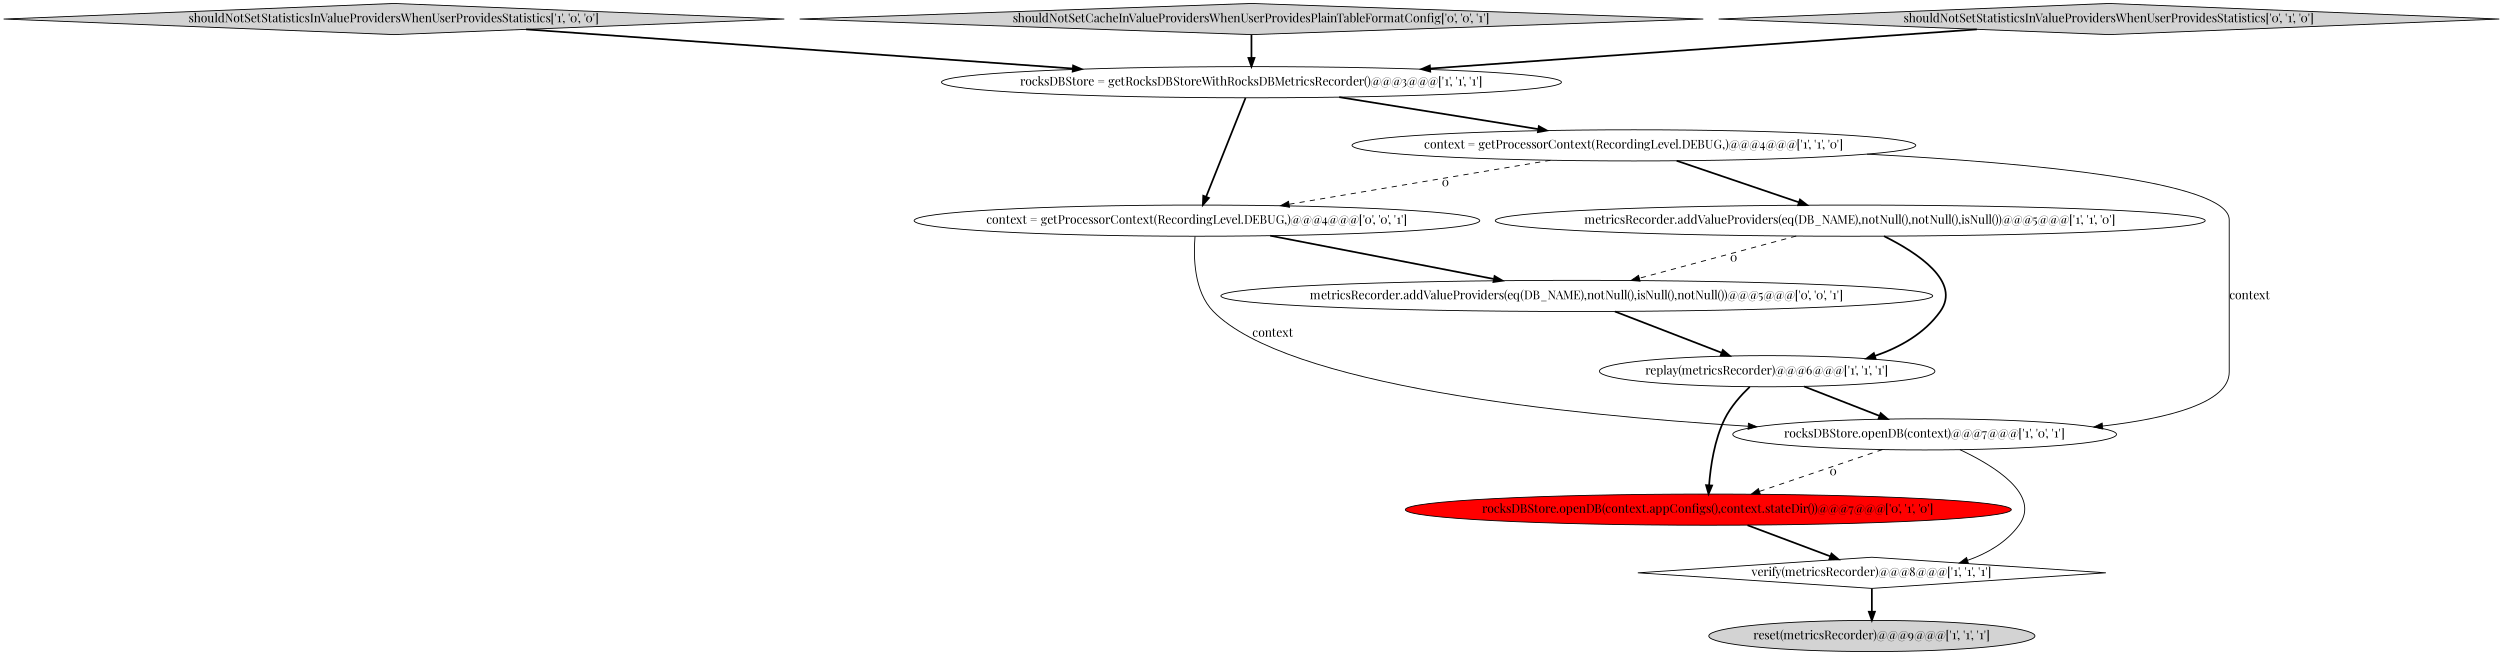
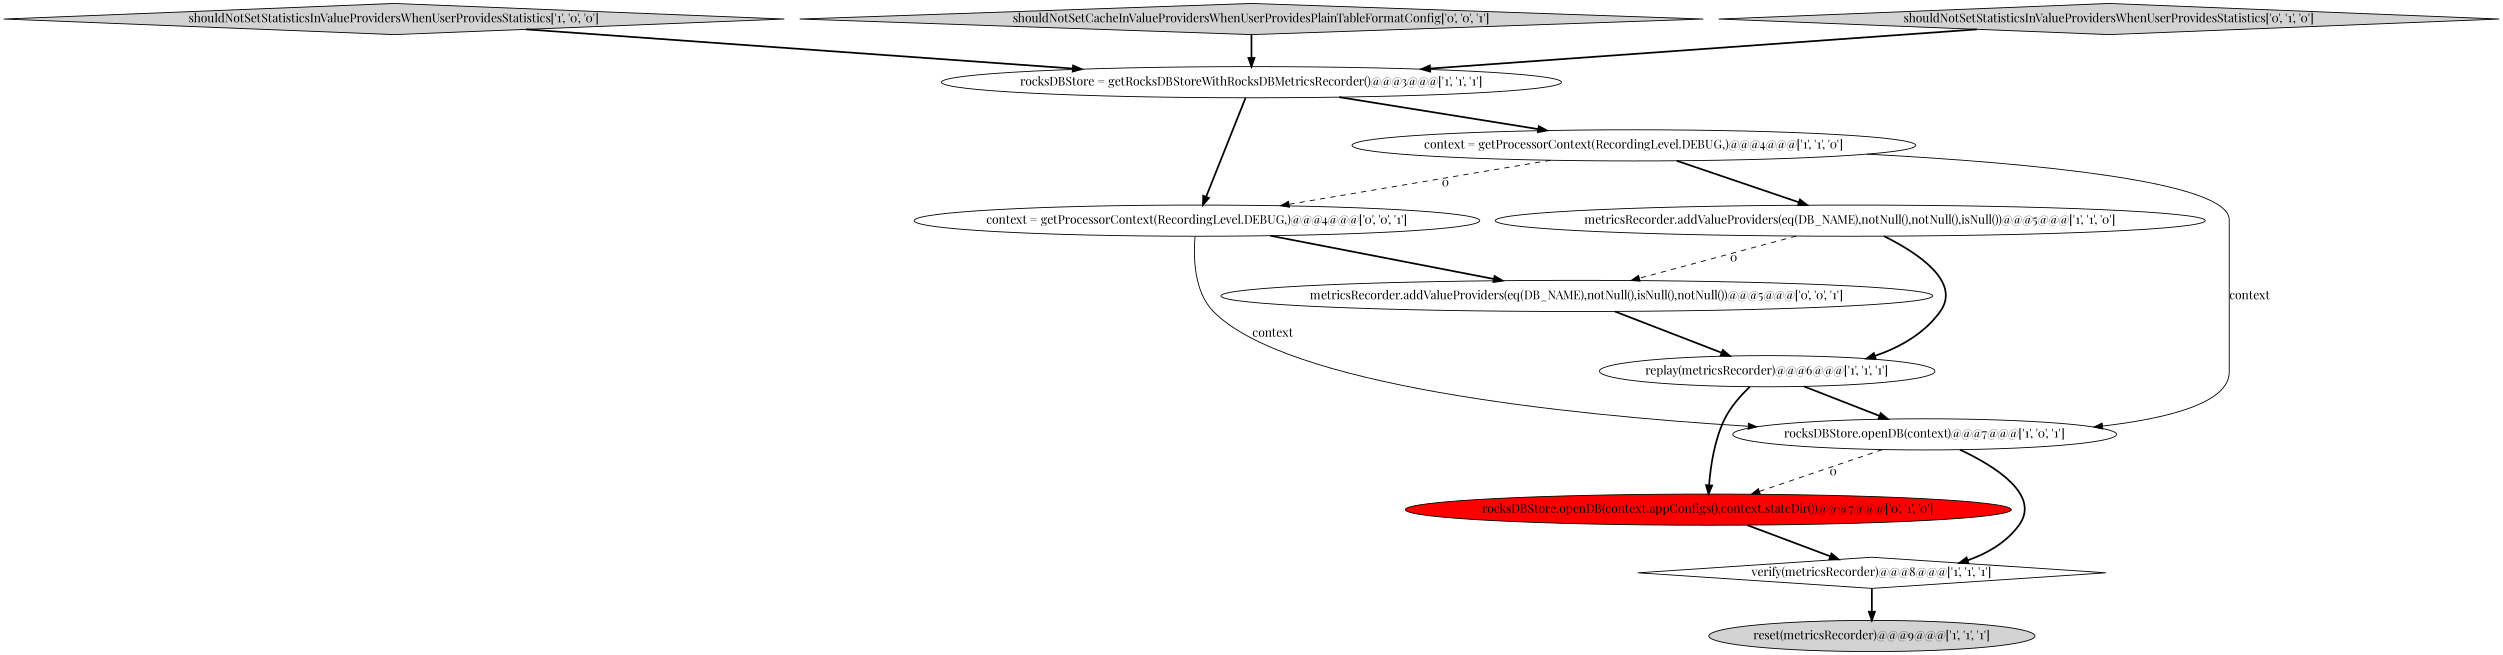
(2024, 504) -> (2024, 504)
